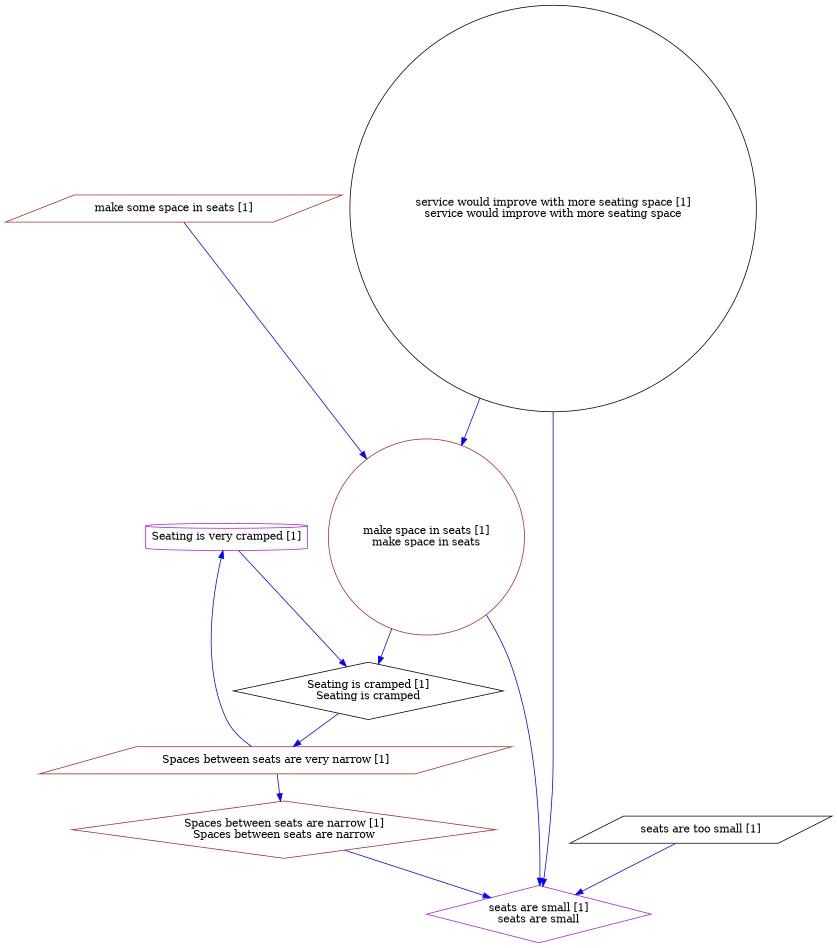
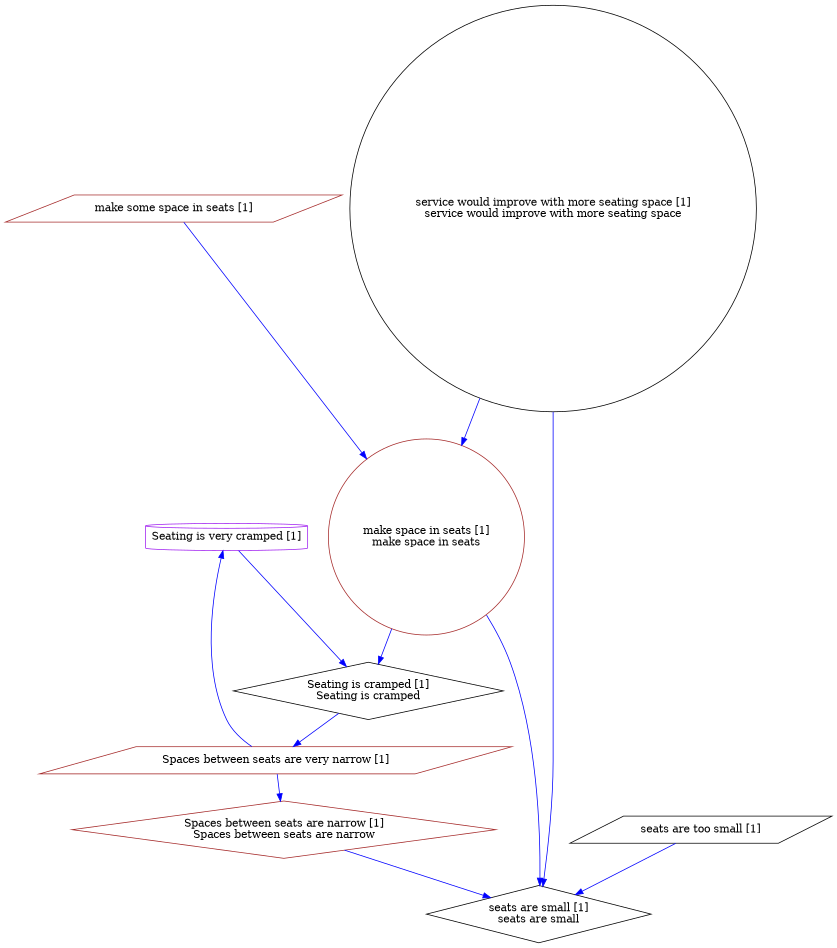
(539, 914) -> (539, 914)
